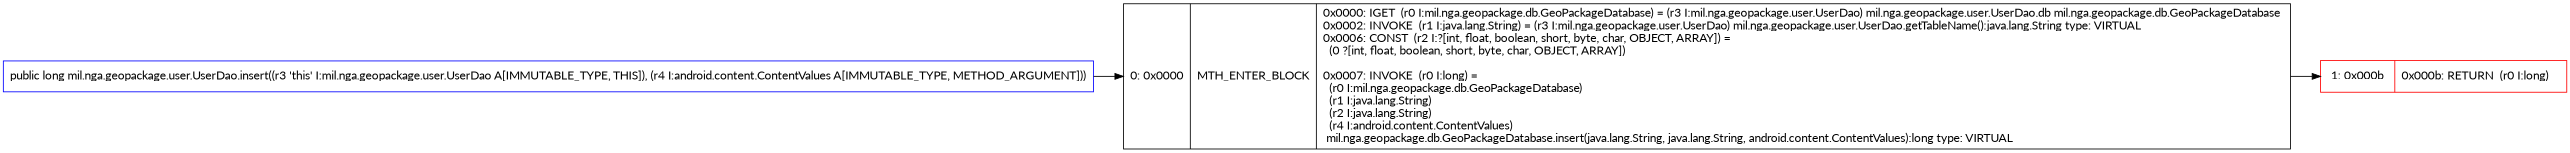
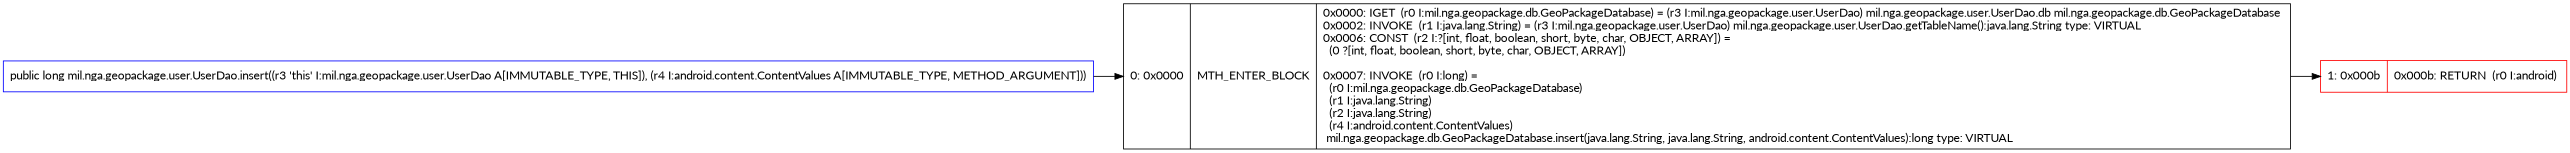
(2477, 76) -> (2477, 76)
